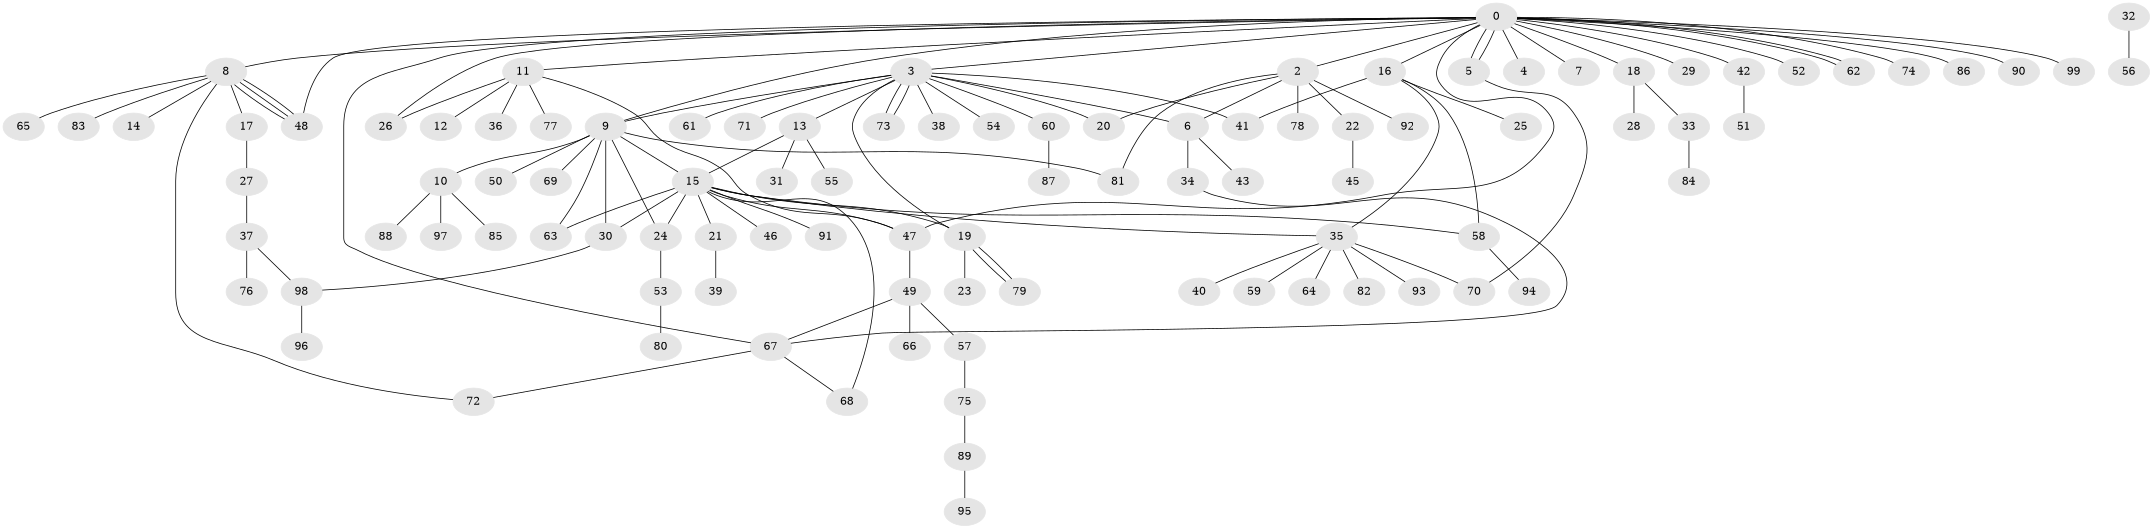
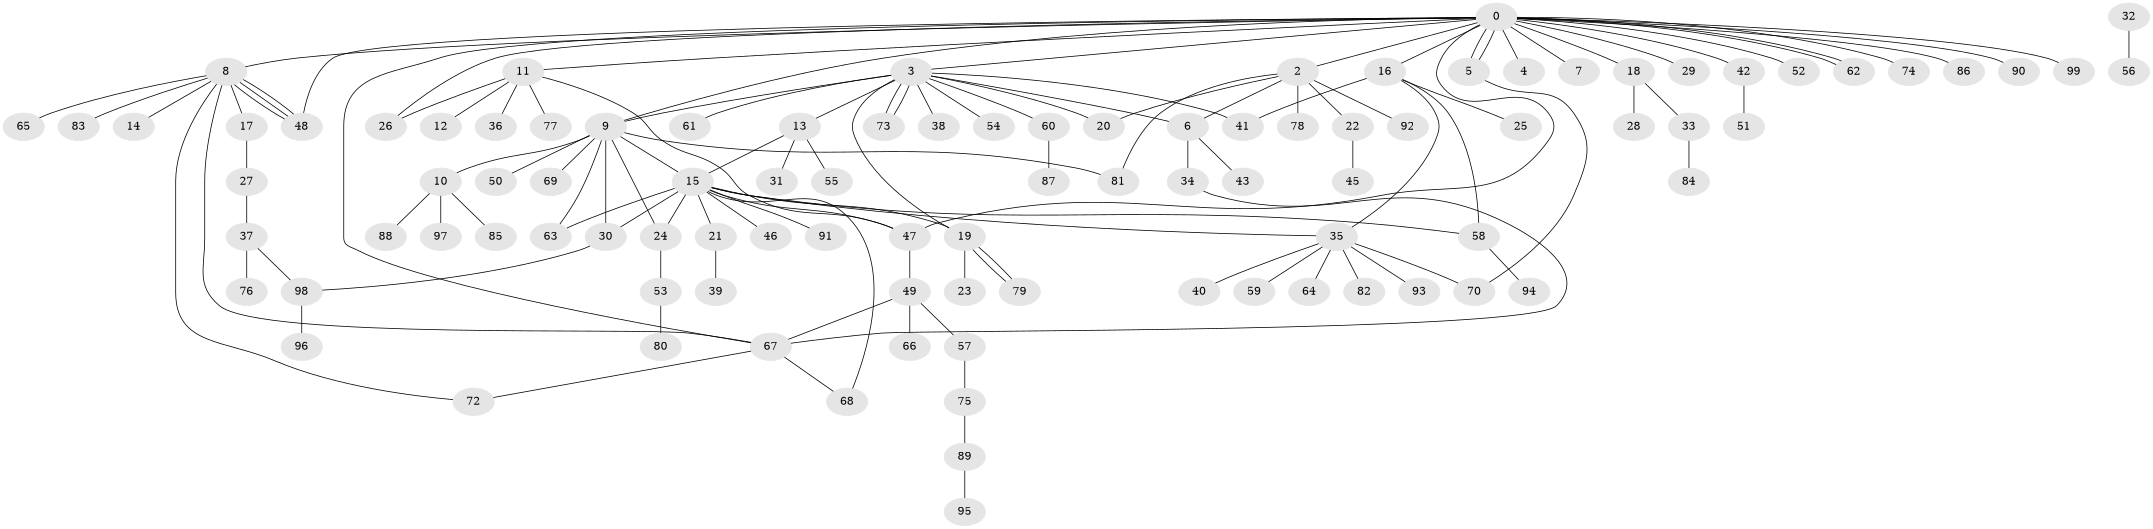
(745, 127) -> none
none -> (371, 328)
